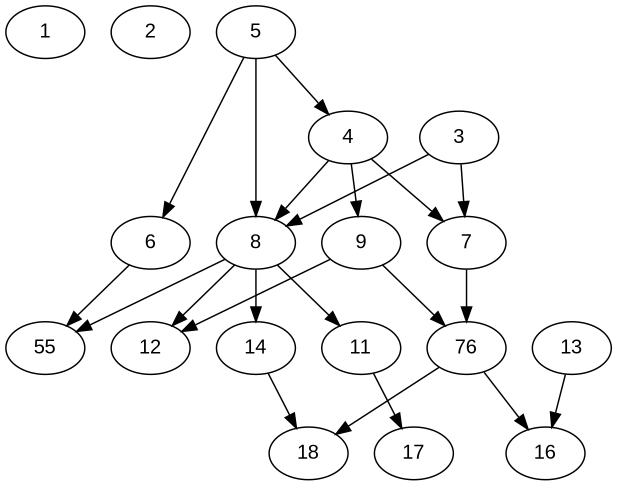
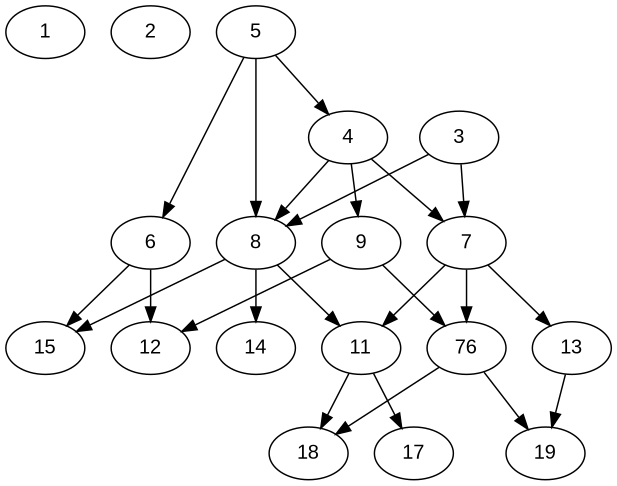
none -> (421, 289)
(209, 290) -> (151, 285)
none -> (514, 290)
(45, 348) -> (45, 348)
(279, 394) -> (338, 394)
(546, 453) -> (546, 453)
